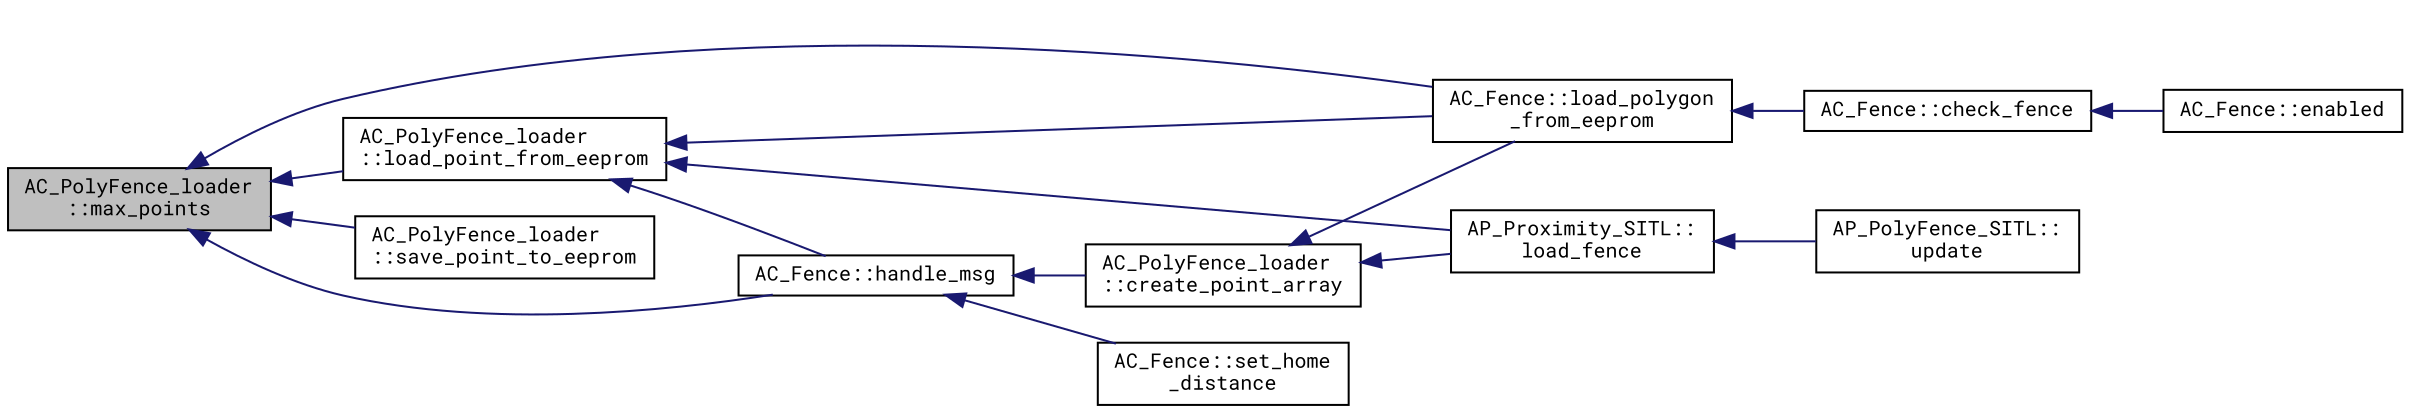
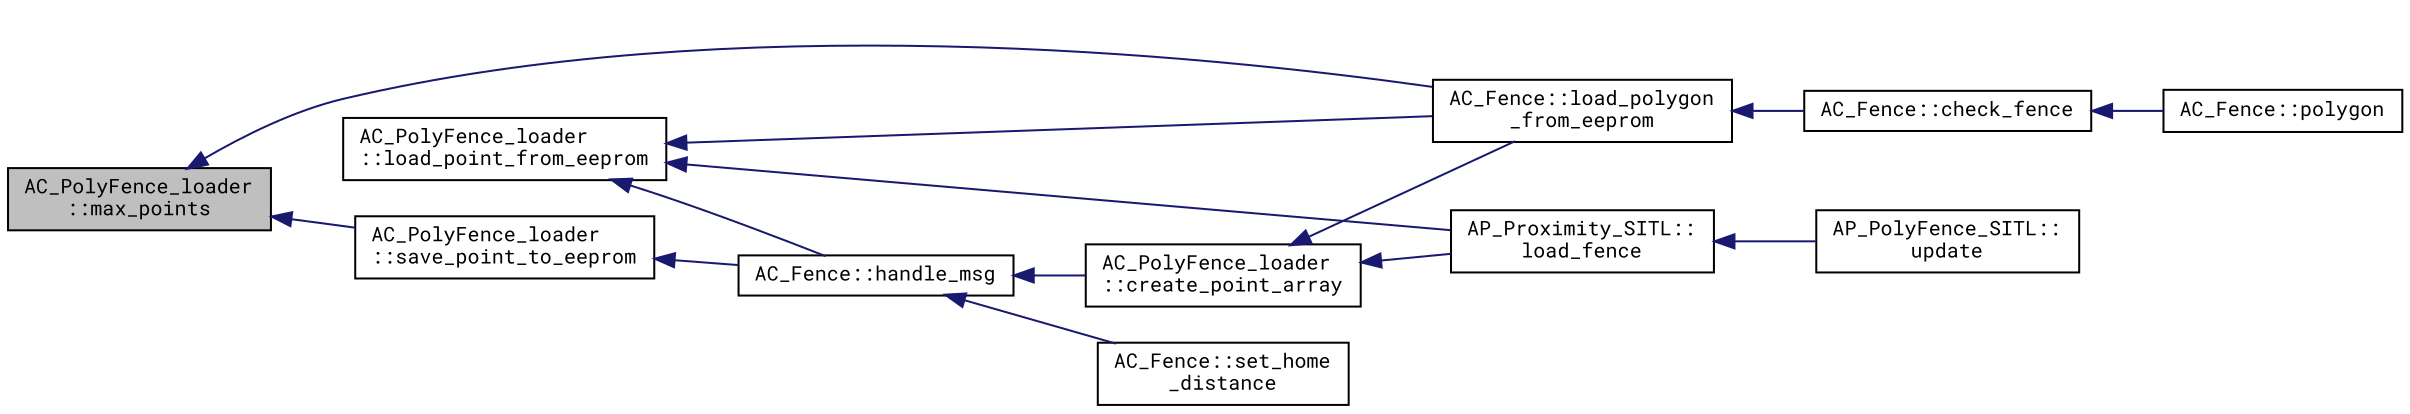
(2283, 111) -> (2283, 111)
(317, 175) -> none
(484, 313) -> (707, 263)
